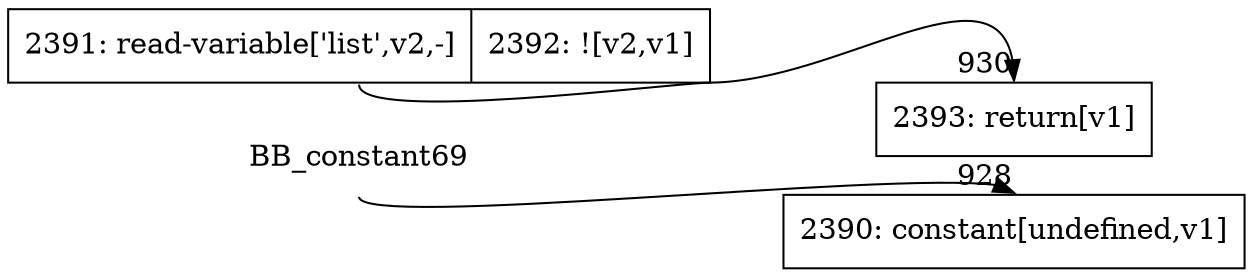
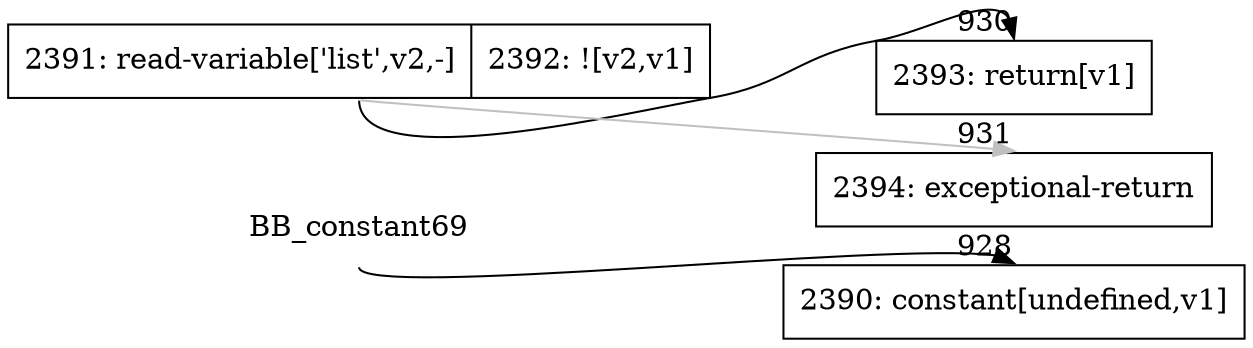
none -> (1014, 190)
